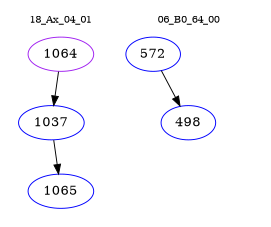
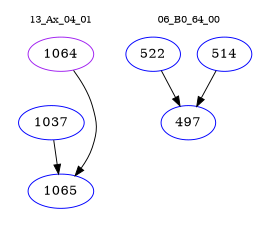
(61, 20) -> (61, 20)
(153, 54) -> (153, 54)
none -> (225, 54)
(57, 84) -> (95, 118)
(188, 123) -> (188, 123)
